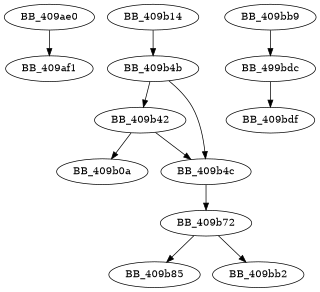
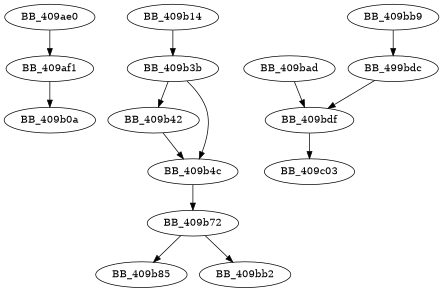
(153, 69) -> (173, 69)
none -> (289, 69)
(123, 143) -> (50, 91)
none -> (309, 172)
